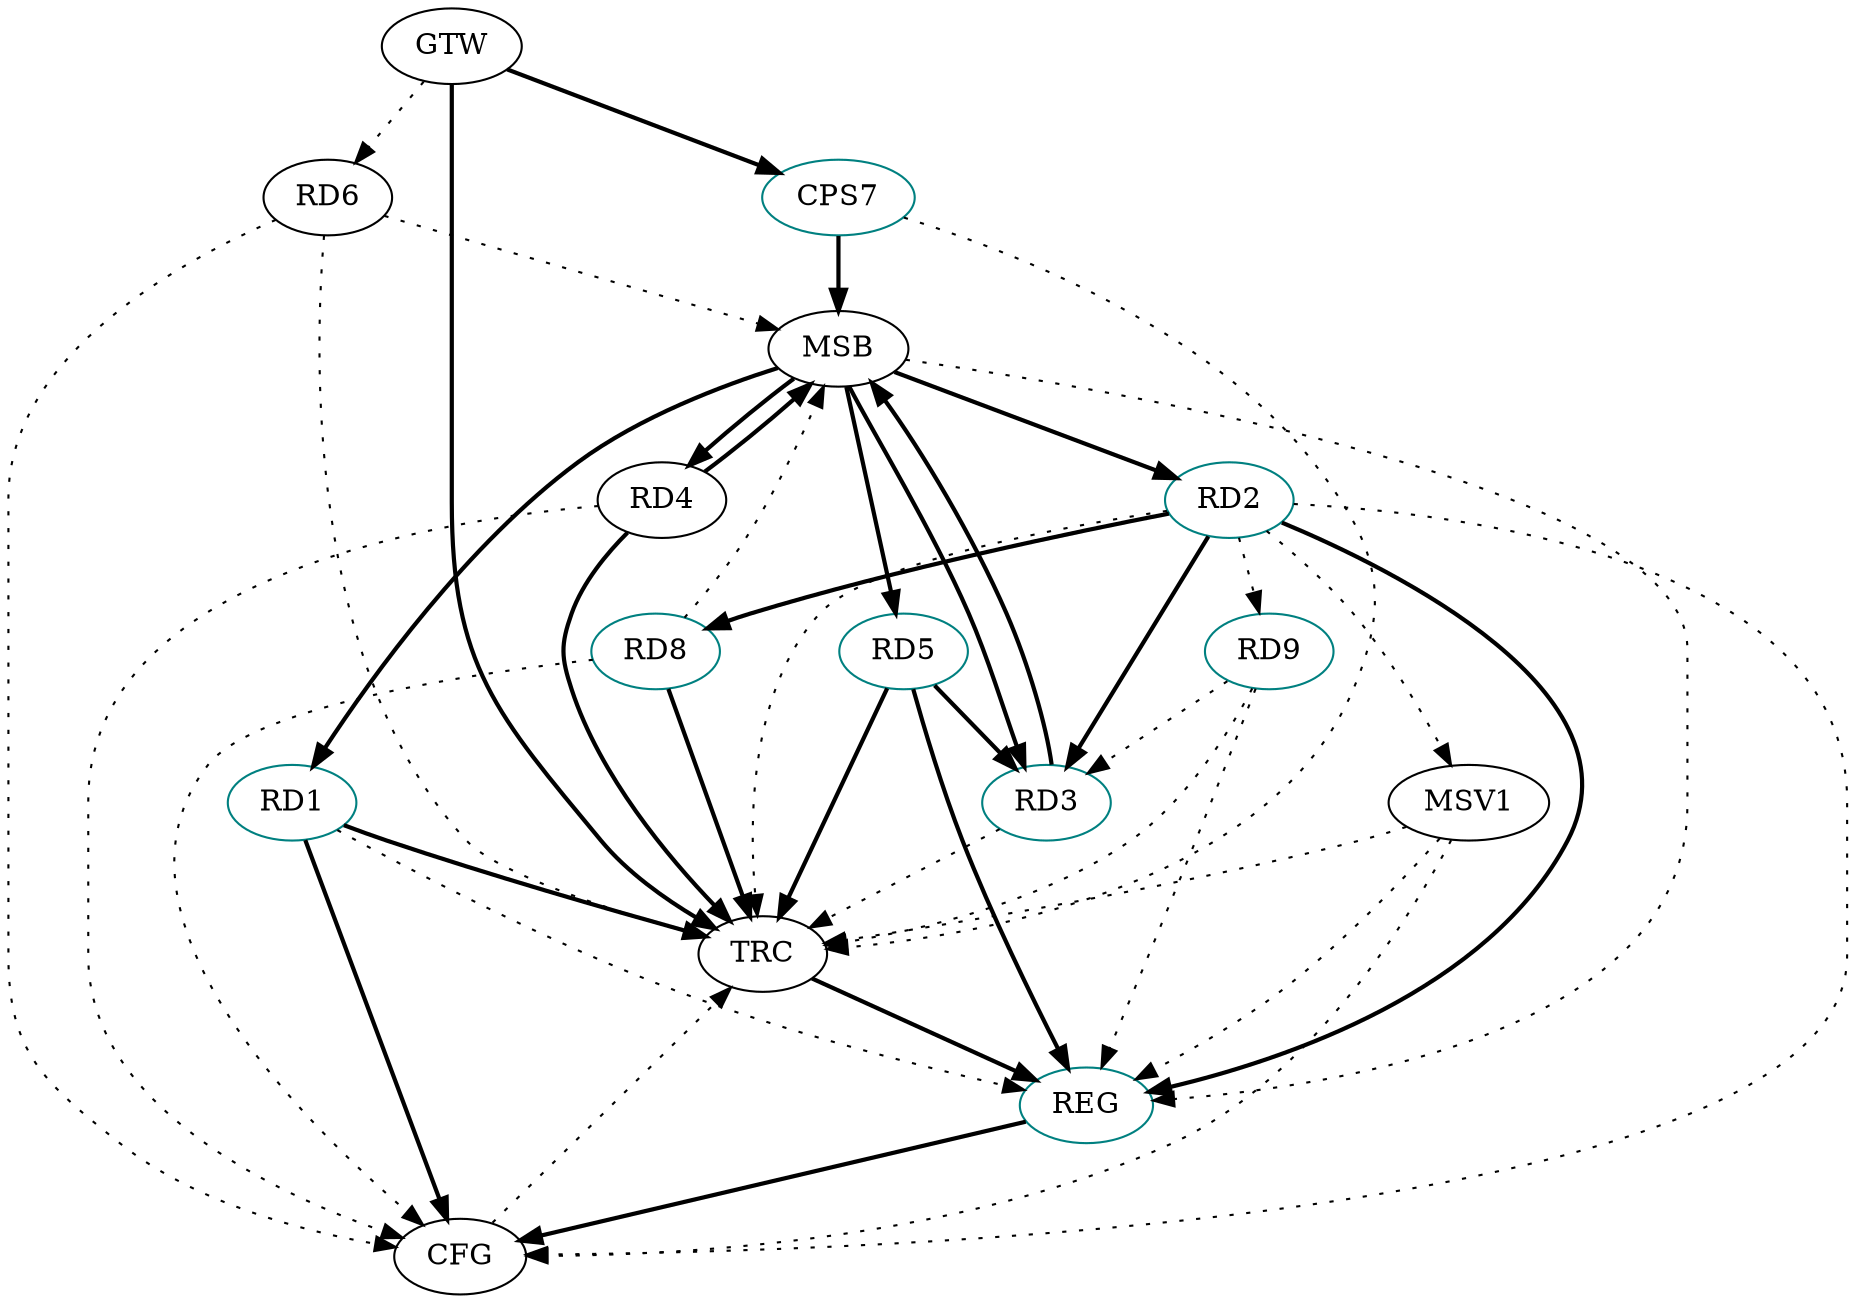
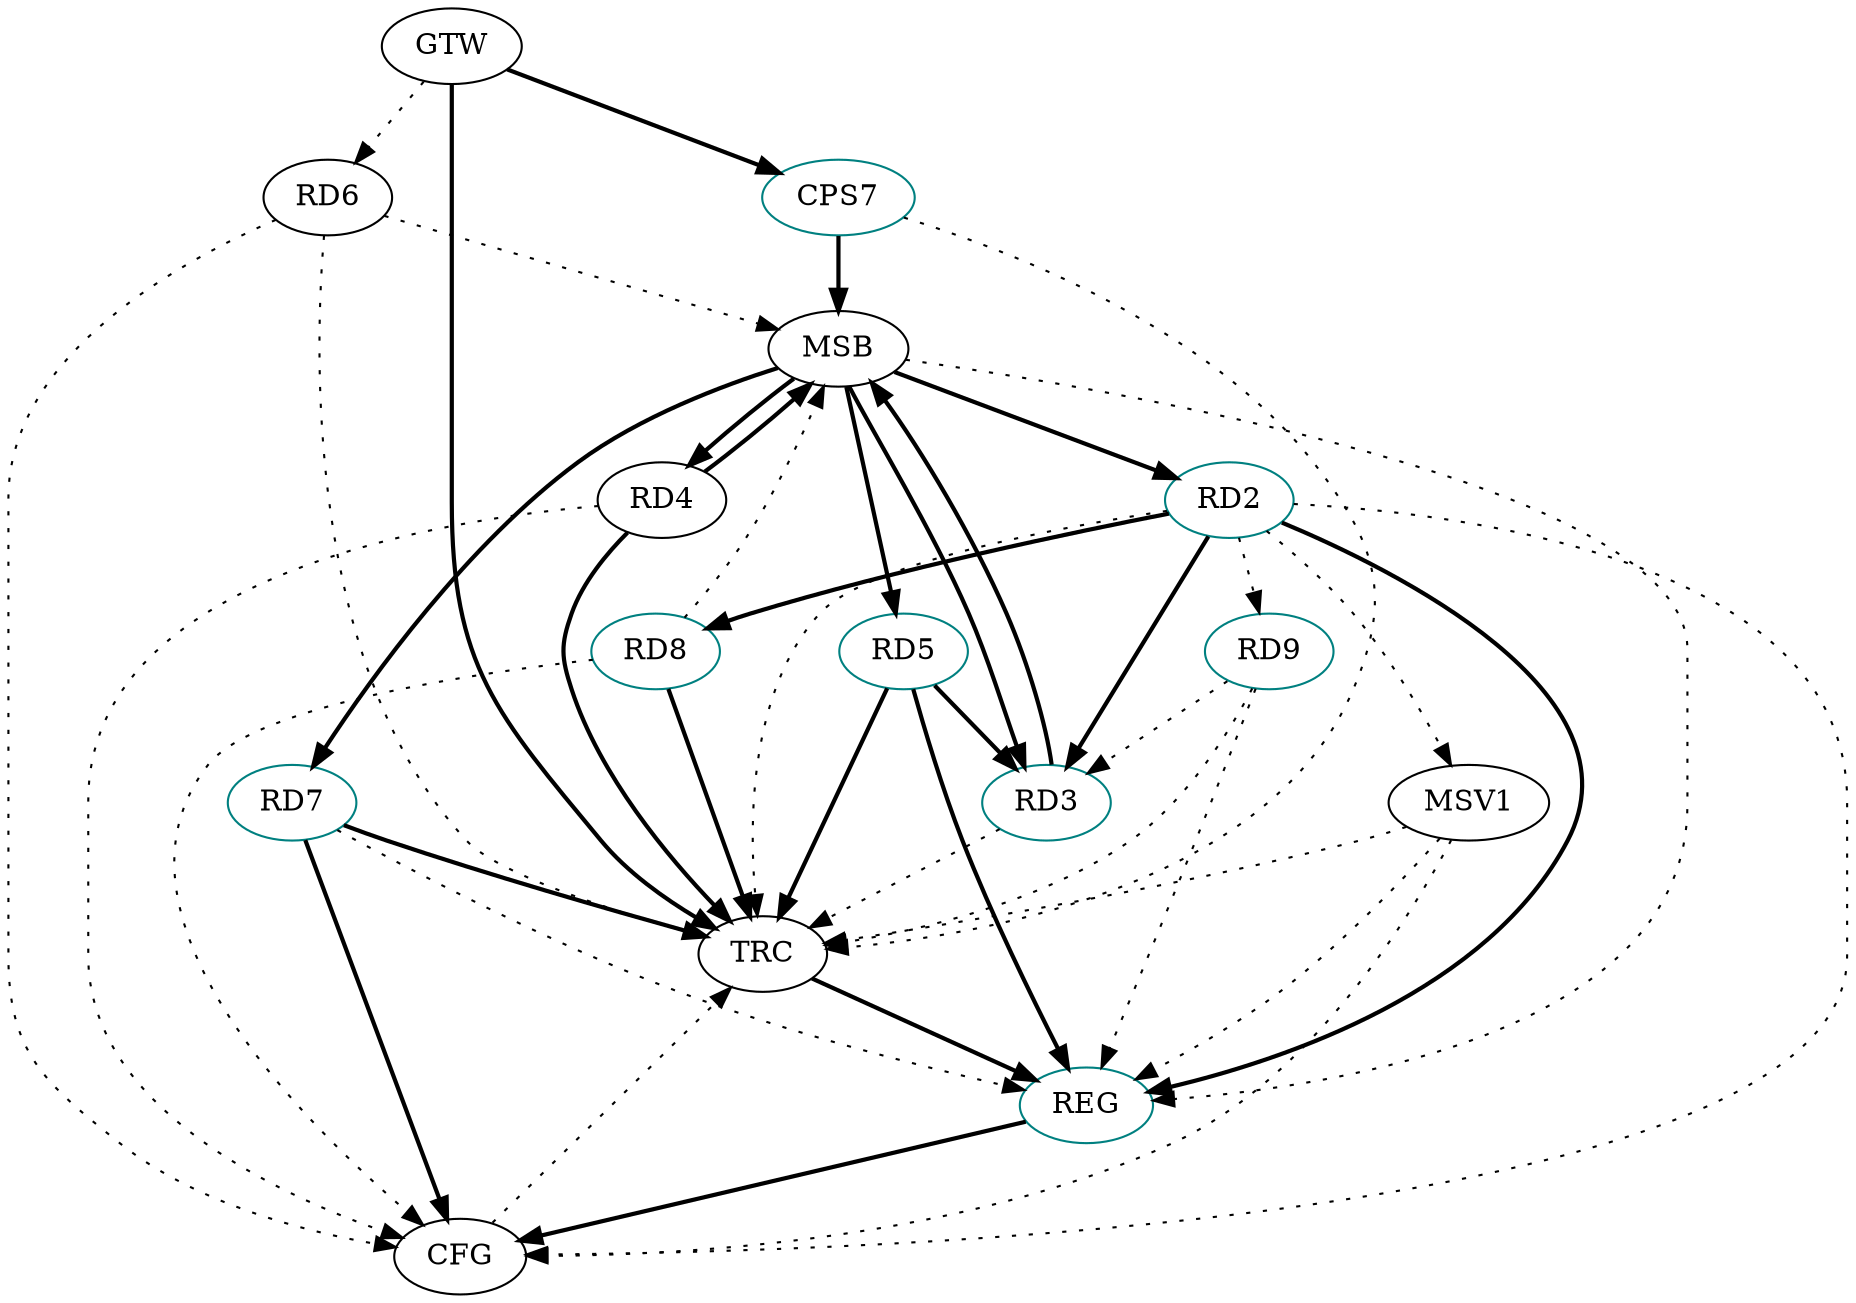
(292, 803) -> (292, 803)
